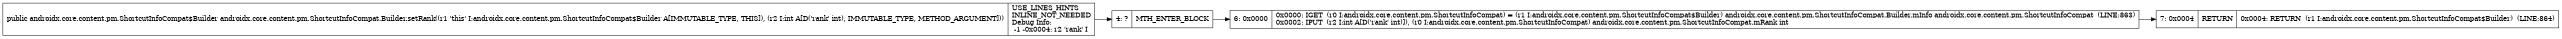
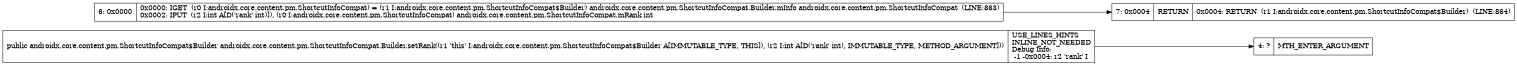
(1172, 19) -> (1323, 46)
(1219, 19) -> none
